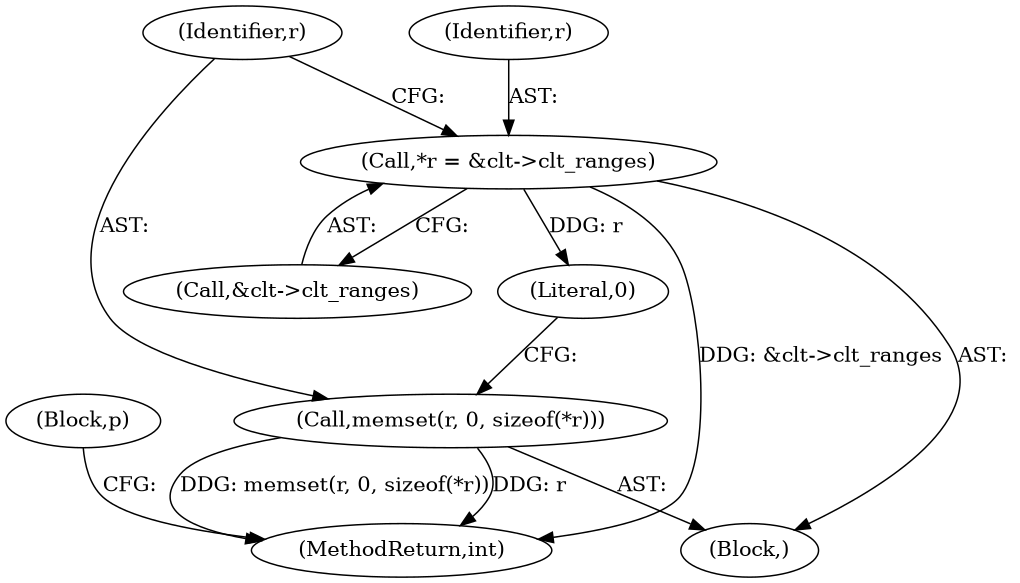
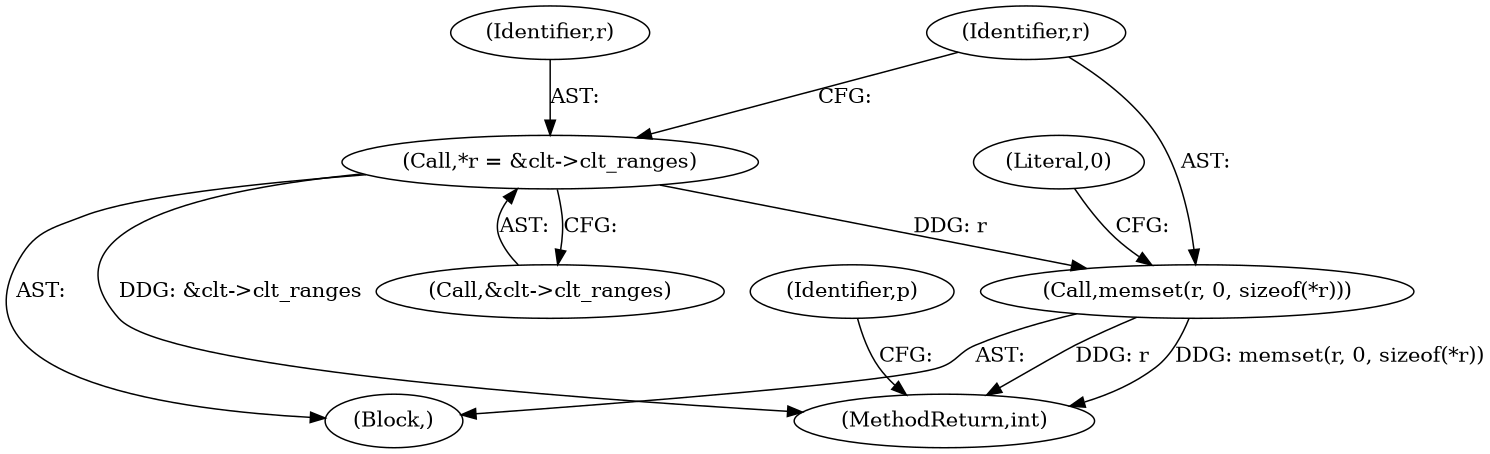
(542, 220) -> (866, 225)
(83, 421) -> (852, 292)
